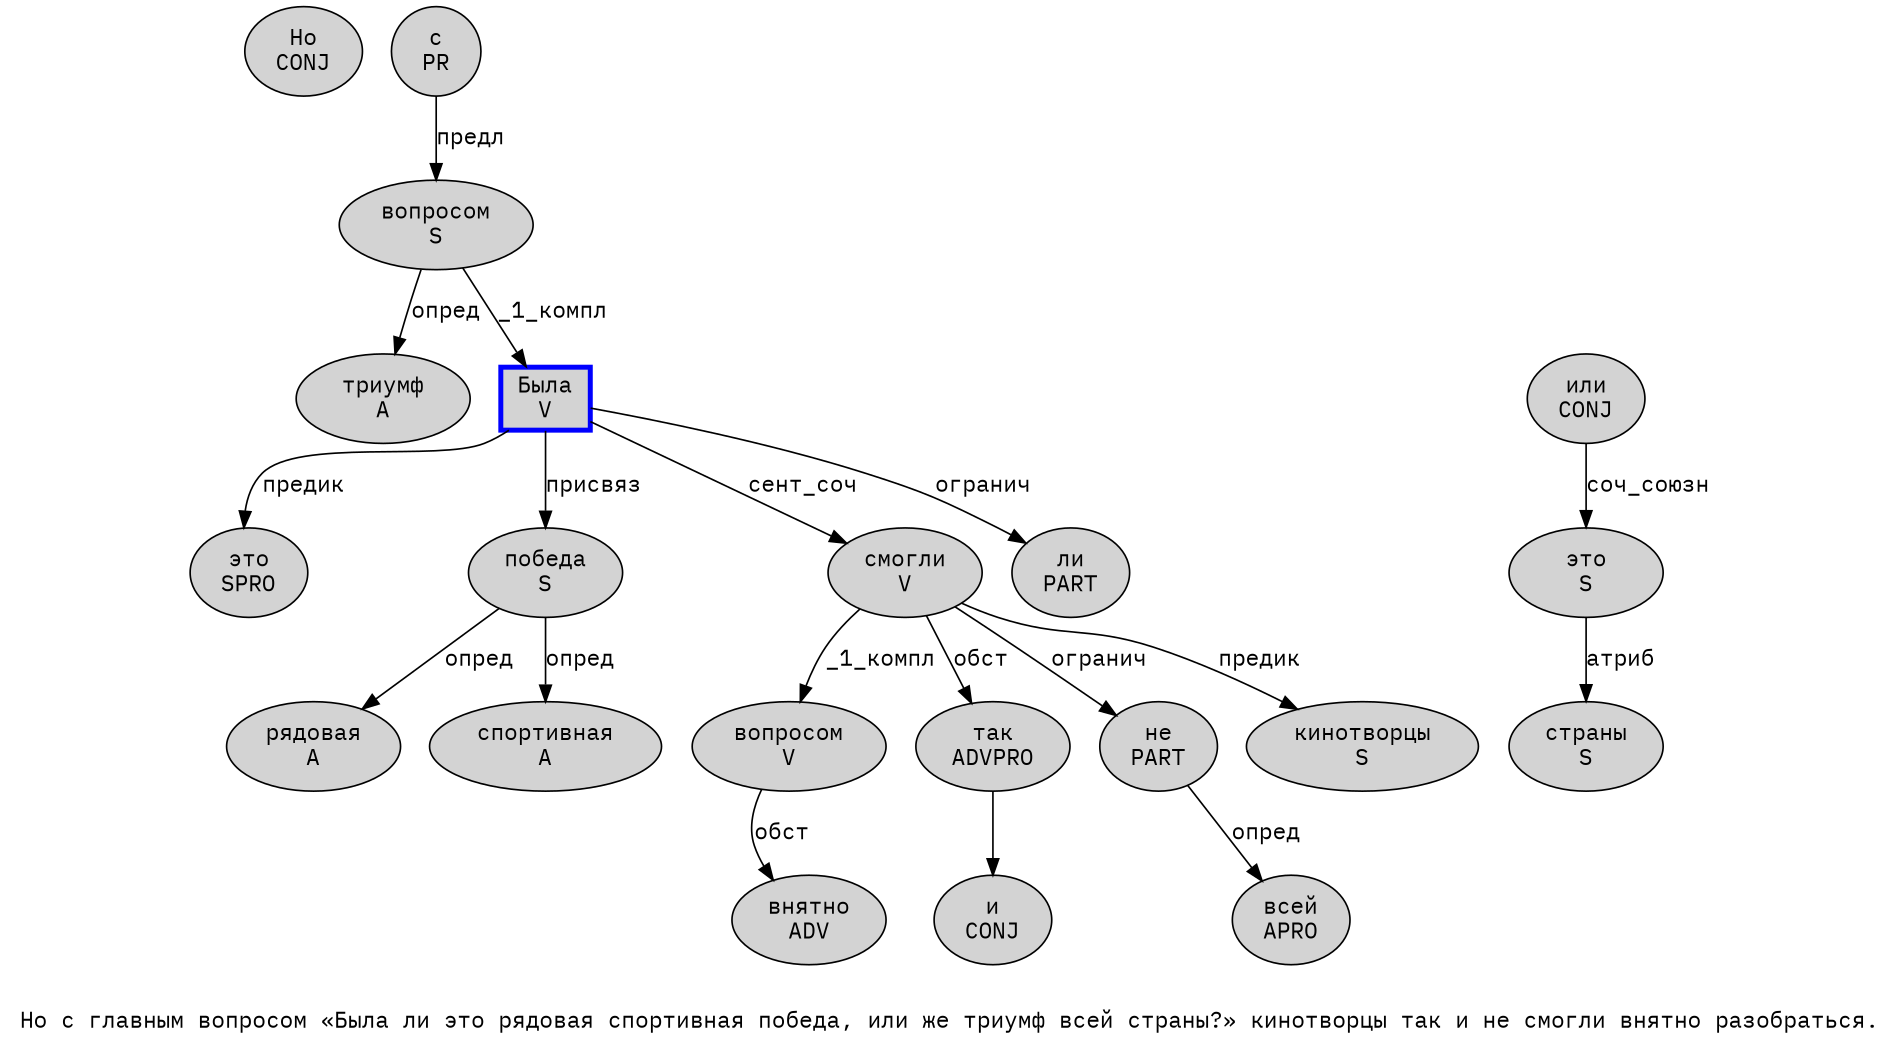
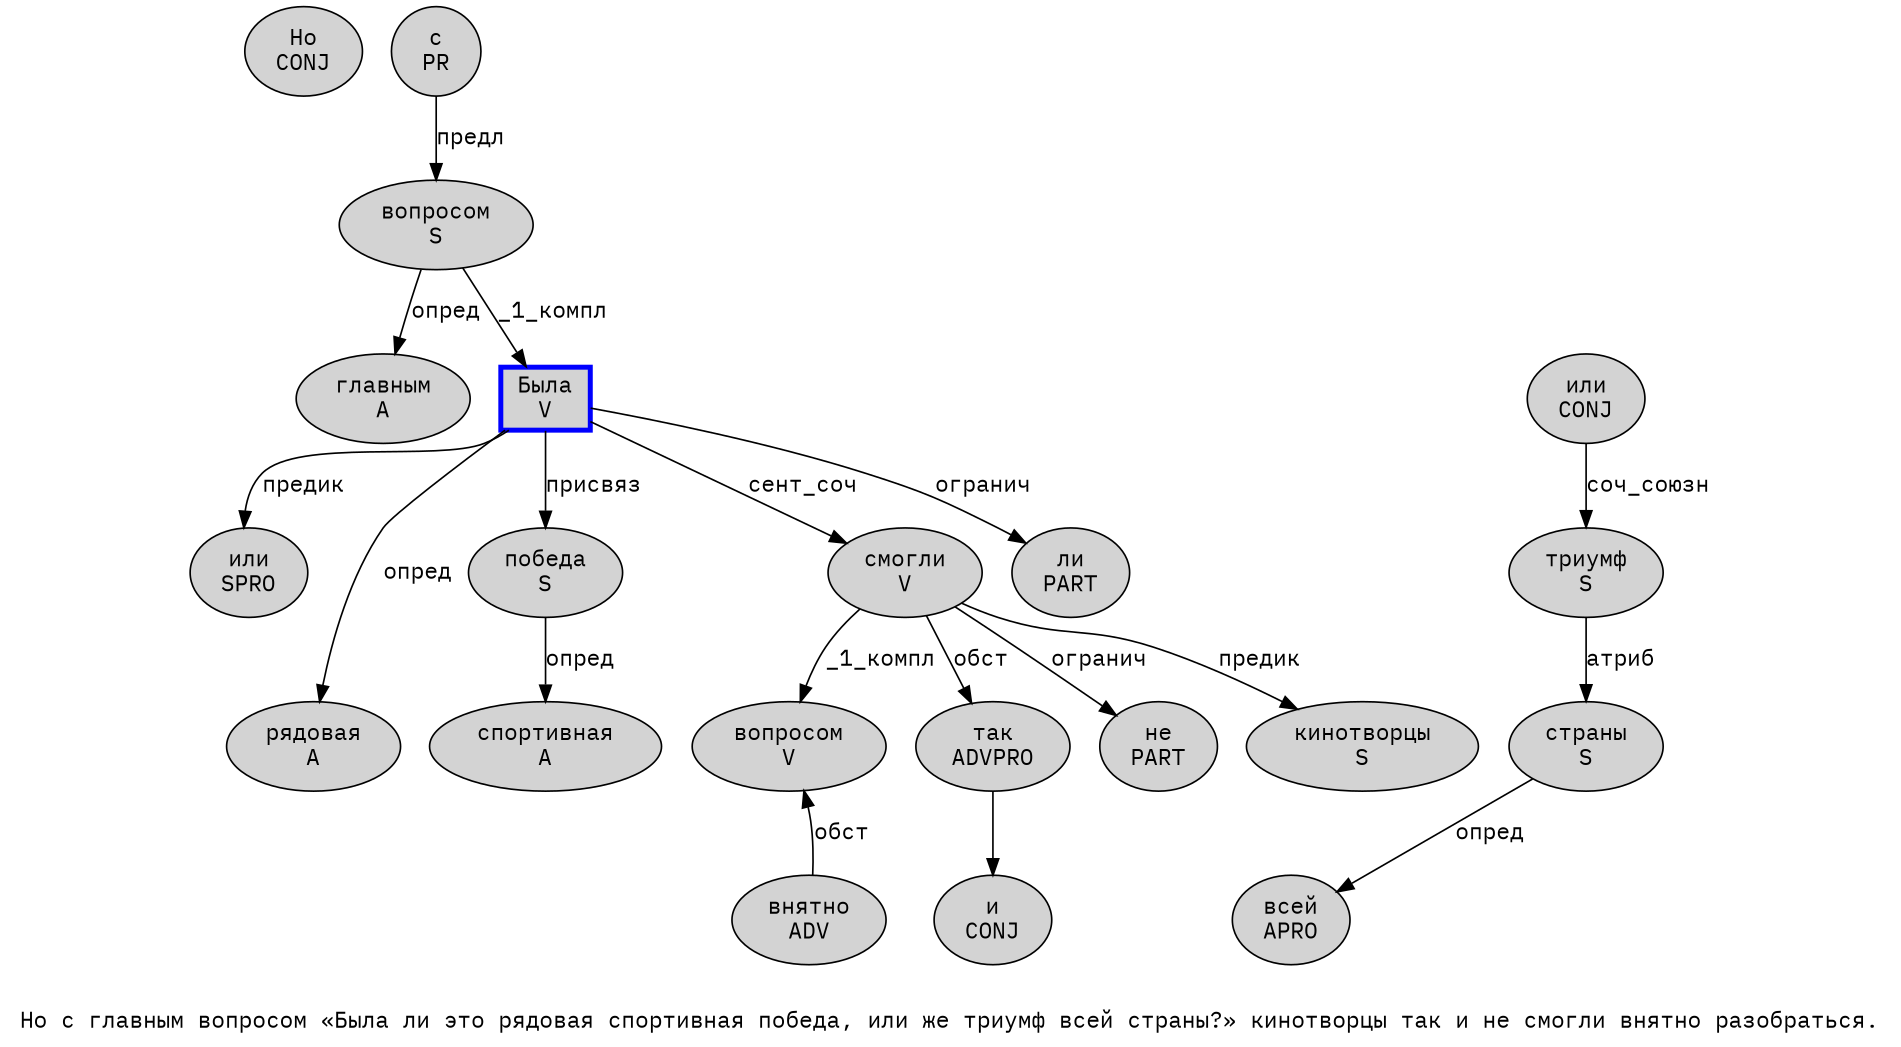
(383, 399) -> (383, 399)
(249, 573) -> (249, 573)
(1586, 573) -> (1586, 573)
(438, 654) -> (380, 533)
(1220, 827) -> (1442, 831)
(752, 828) -> (813, 841)
